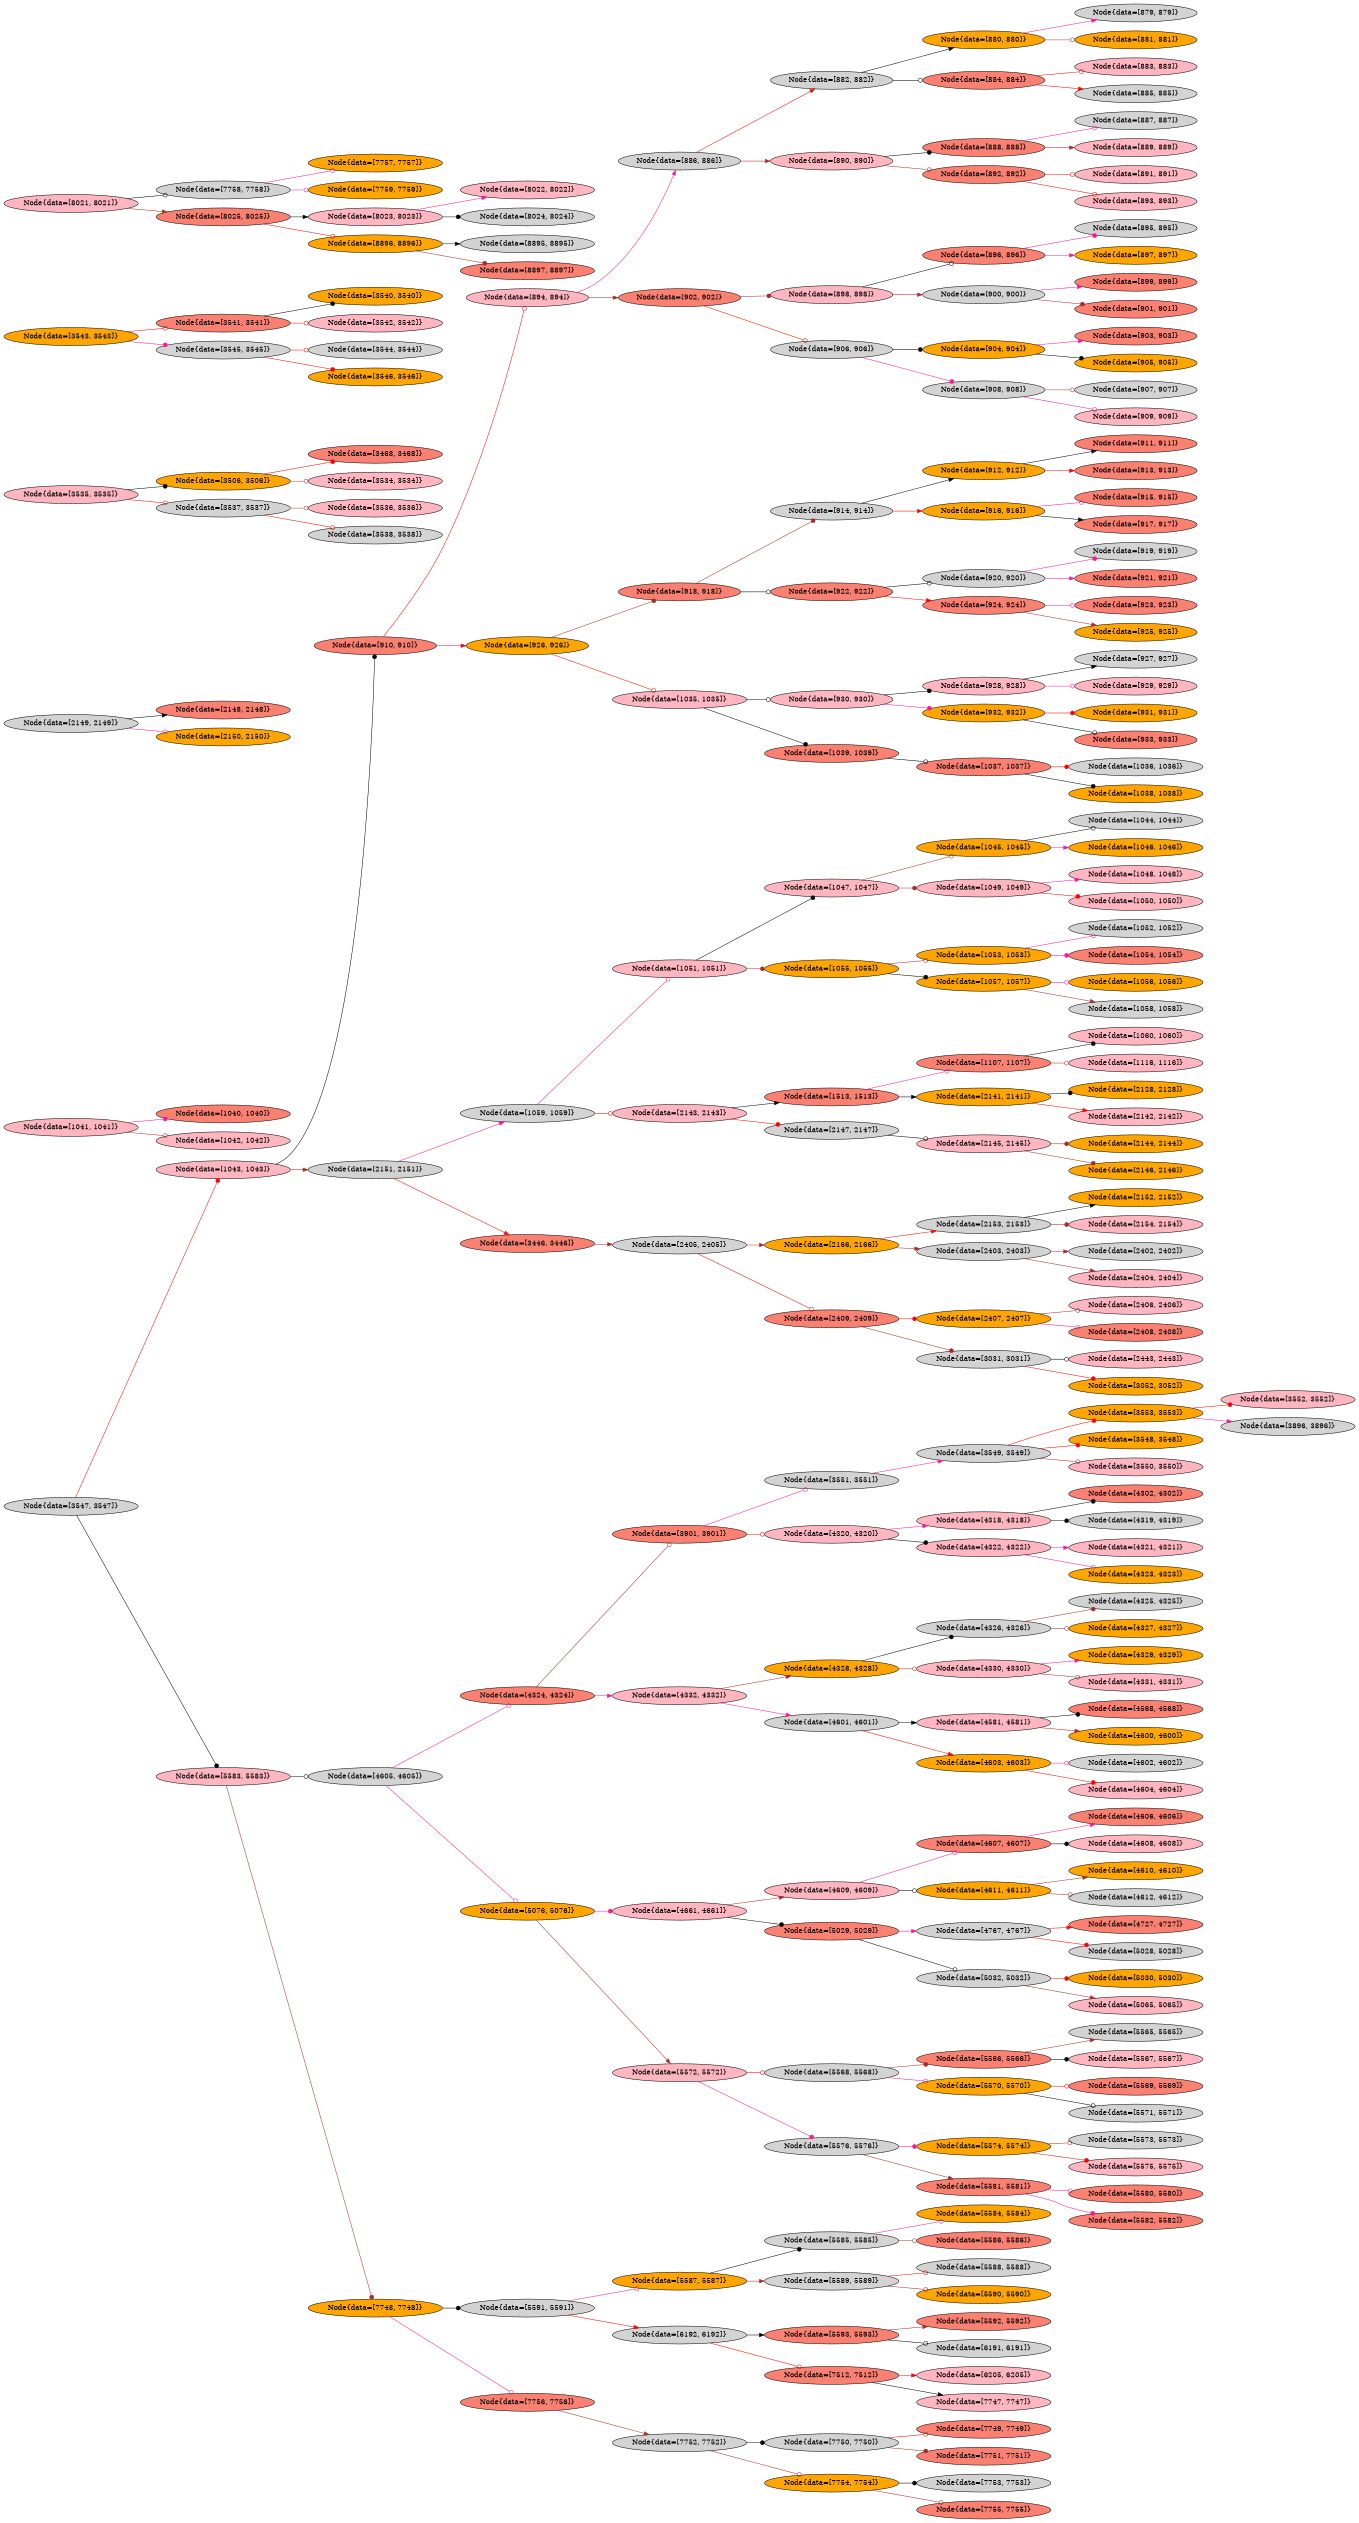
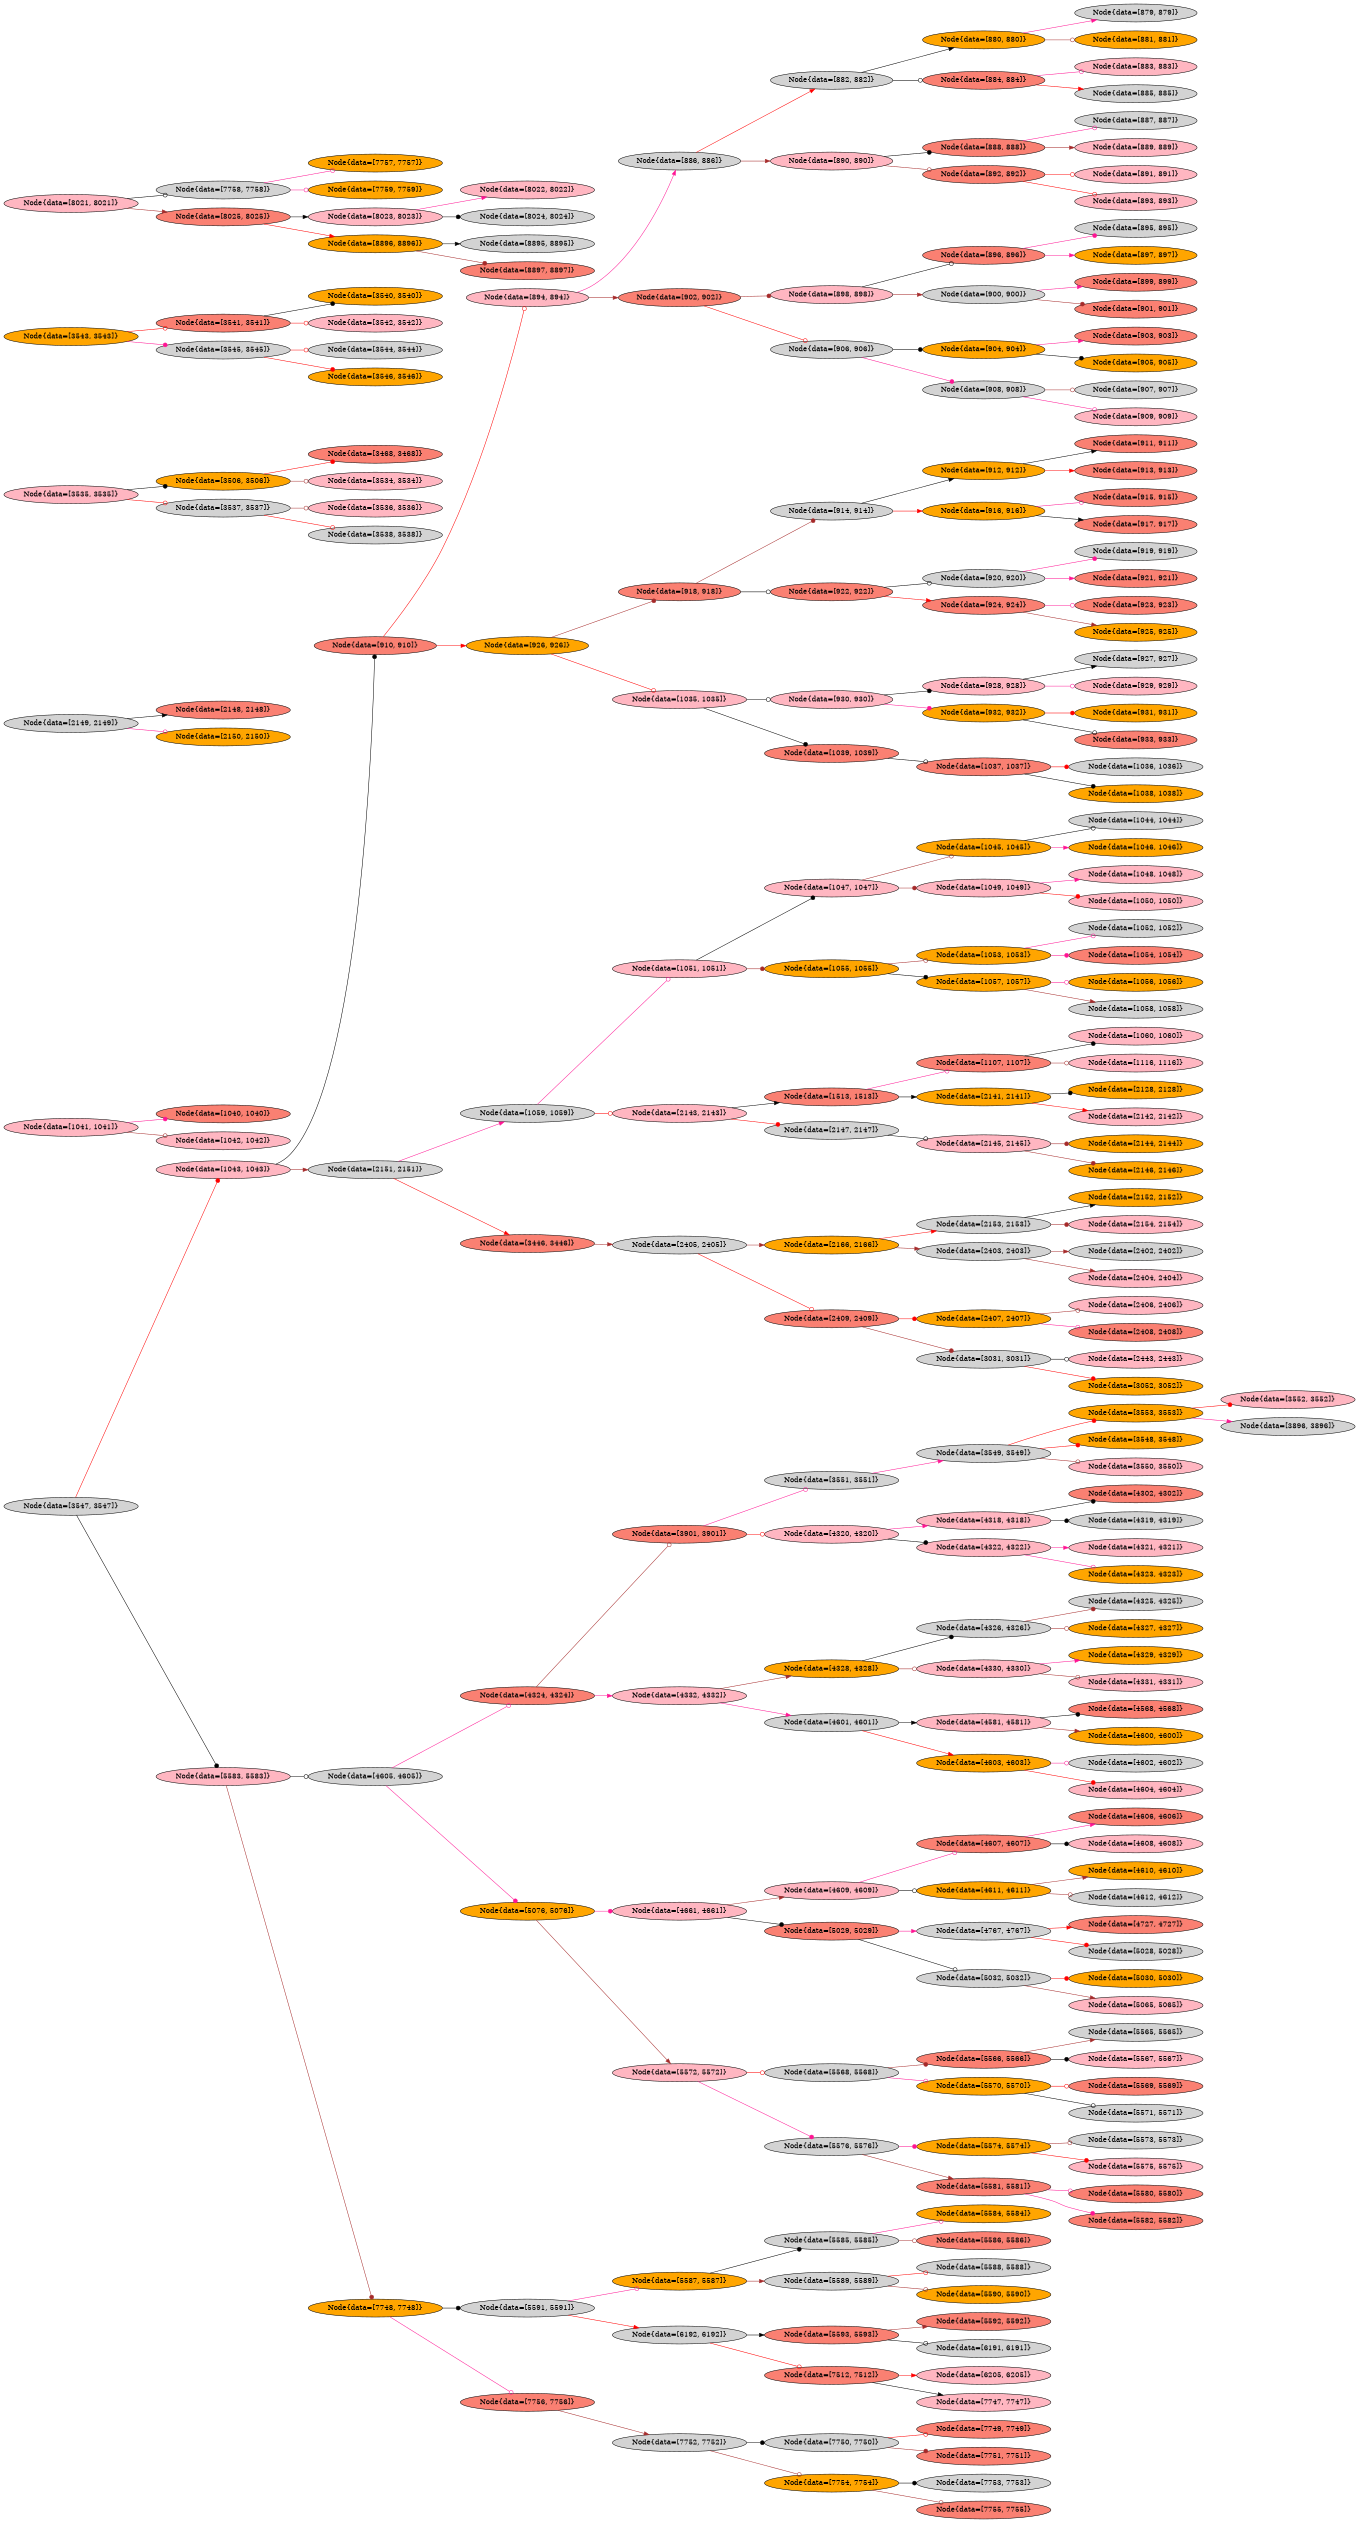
(1058, 74) -> (1058, 74)
(297, 230) -> (297, 230)
(450, 1843) -> (450, 1843)
